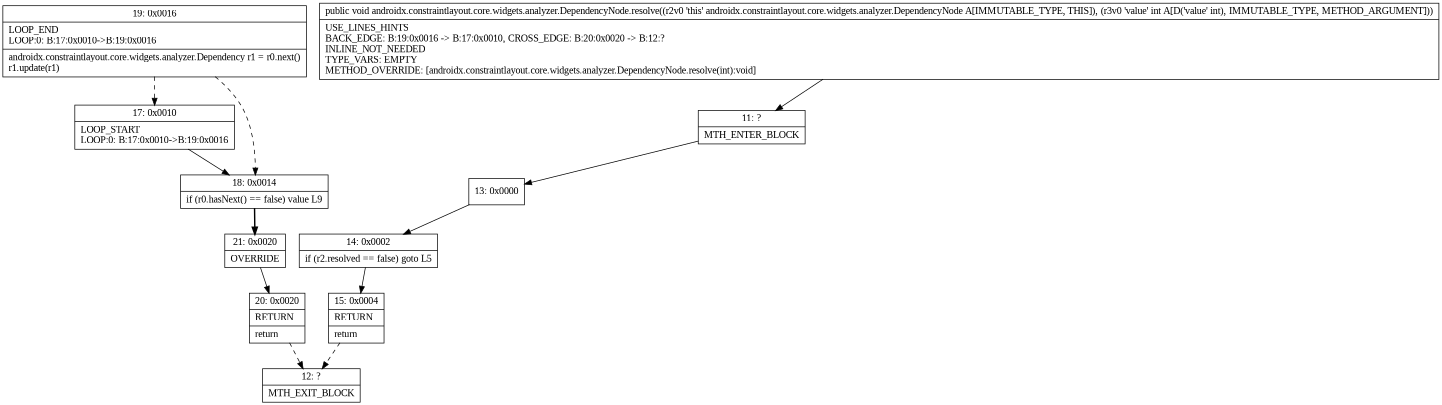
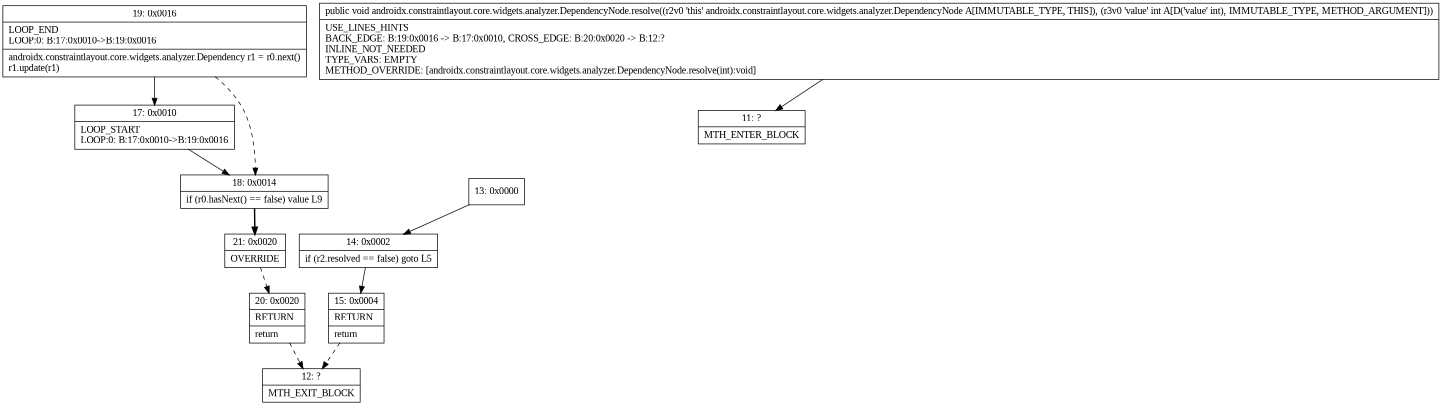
(155, 87) -> (155, 87)
(615, 162) -> none
(264, 277) -> (264, 277)
